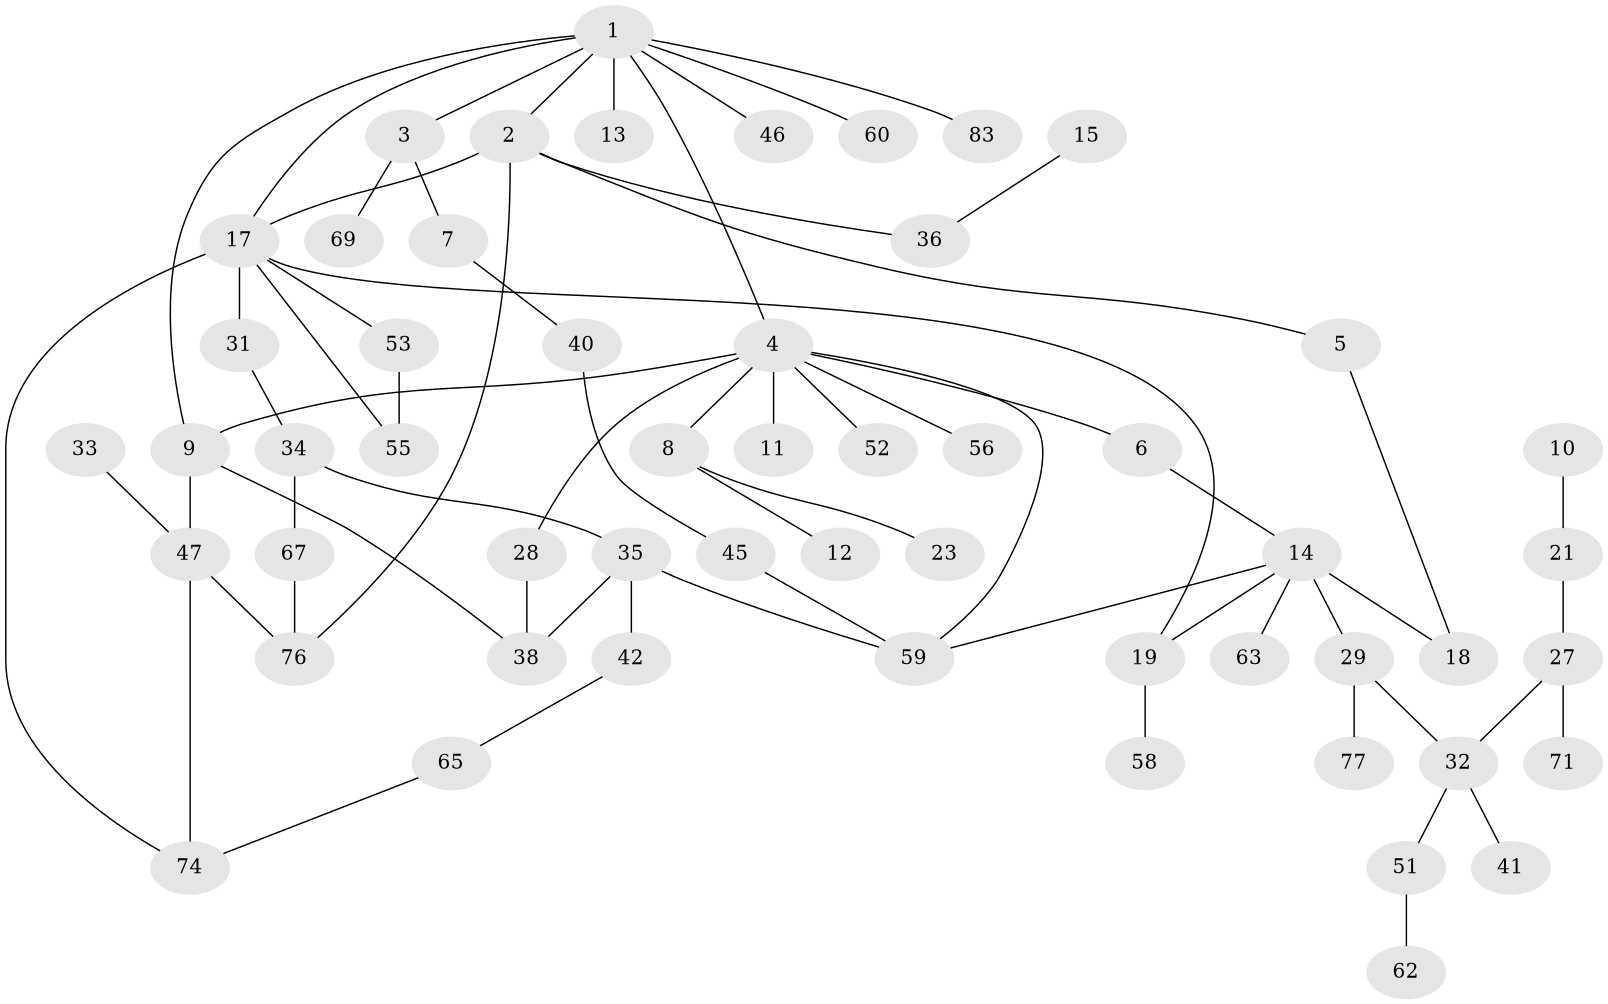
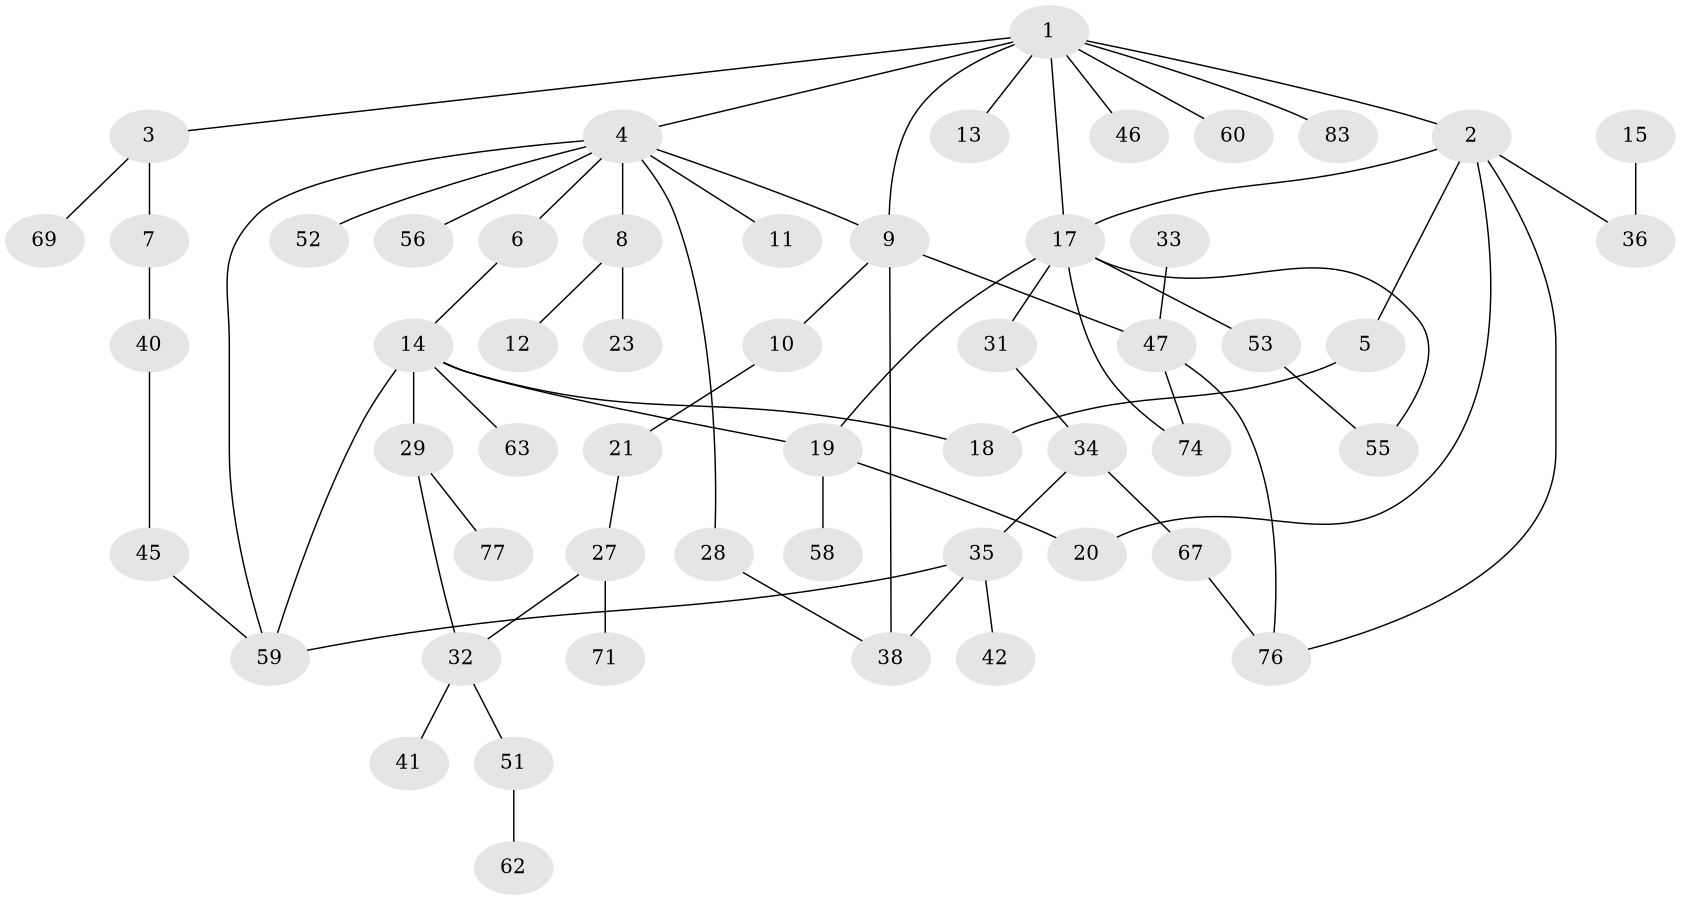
none -> (836, 293)
none -> (1087, 554)
(451, 763) -> none
